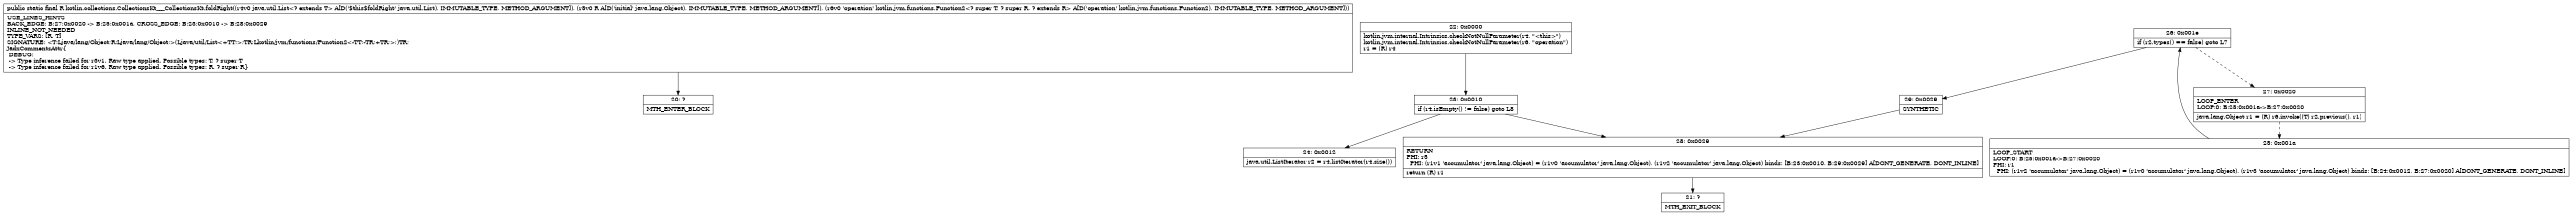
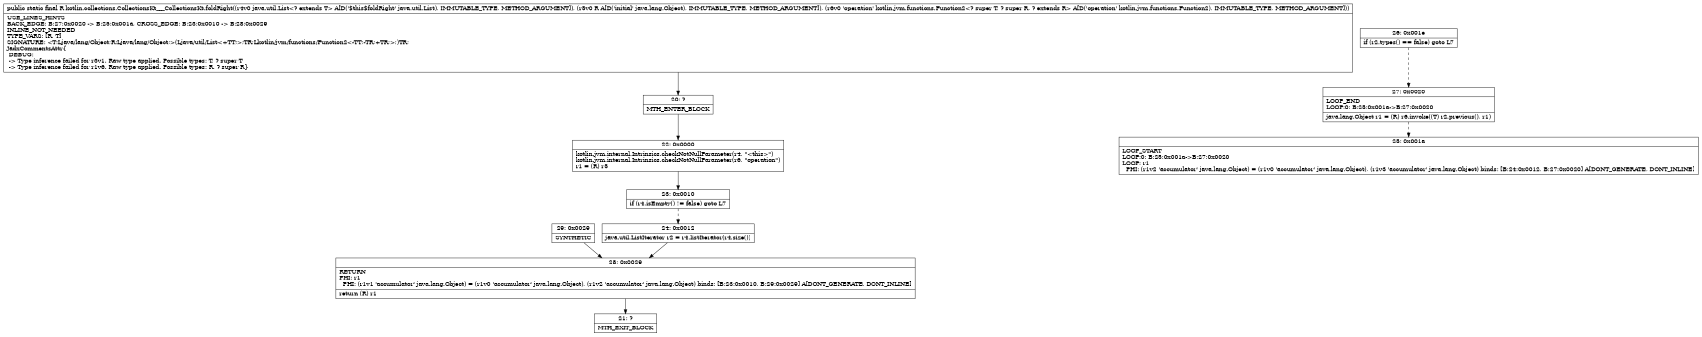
(1380, 49) -> (592, 167)
(2046, 73) -> none
(2181, 101) -> none
(2218, 101) -> (1343, 101)
(1466, 109) -> (678, 204)
none -> (678, 125)
(1554, 125) -> (660, 249)
(1395, 130) -> (678, 214)
(1418, 157) -> (351, 278)
(2005, 165) -> (1137, 163)
